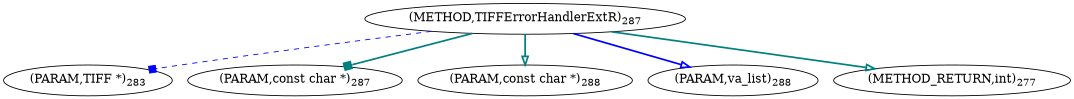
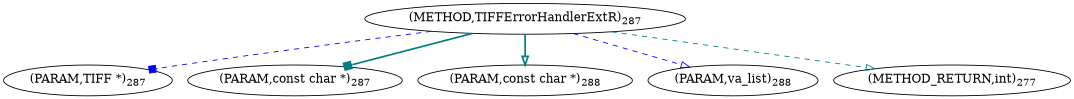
(627, 49) -> (627, 49)
(739, 50) -> (739, 50)
(136, 79) -> (136, 79)
